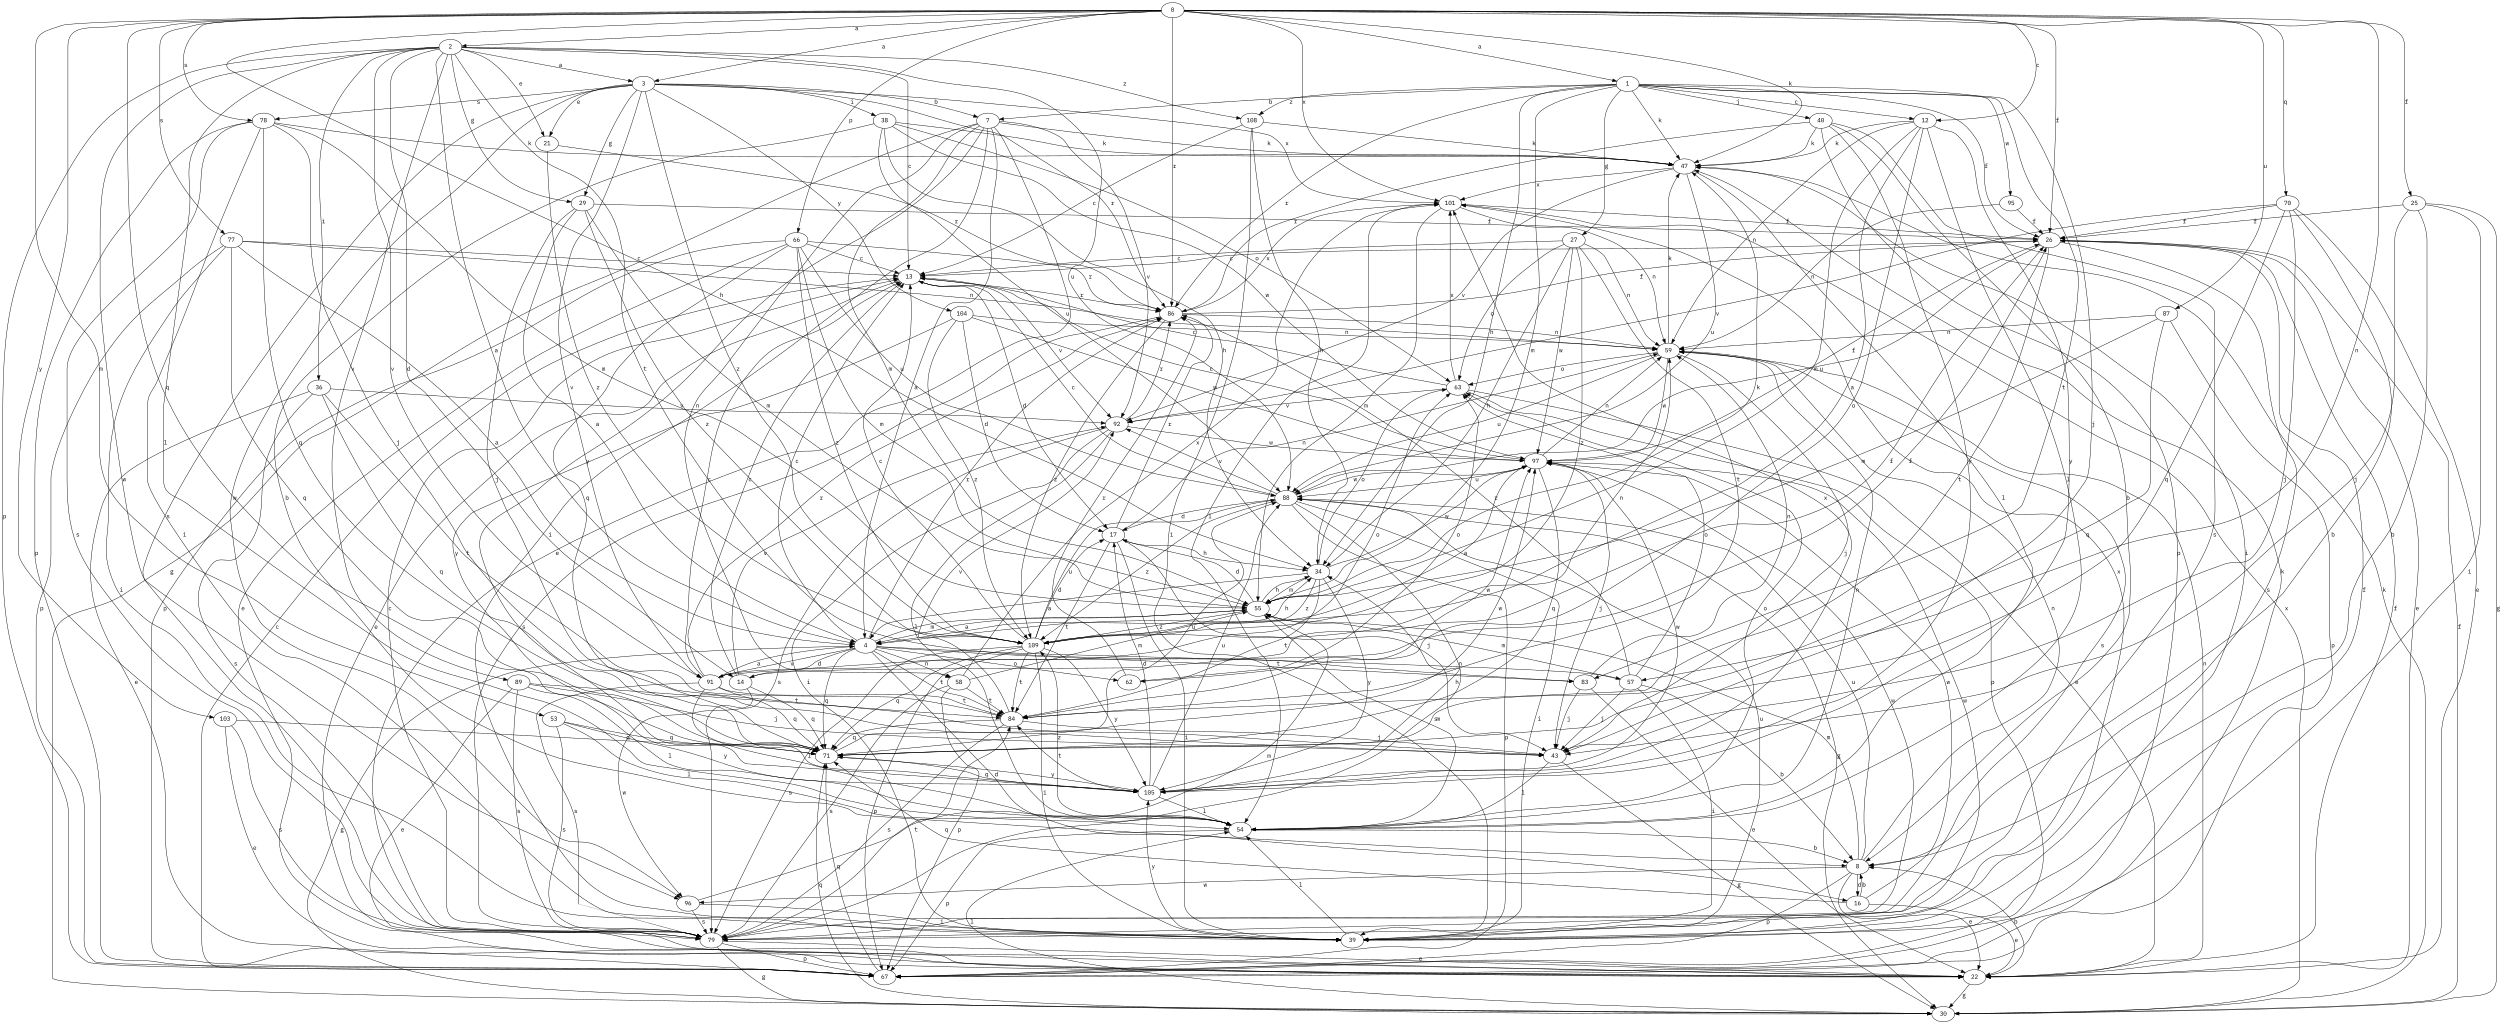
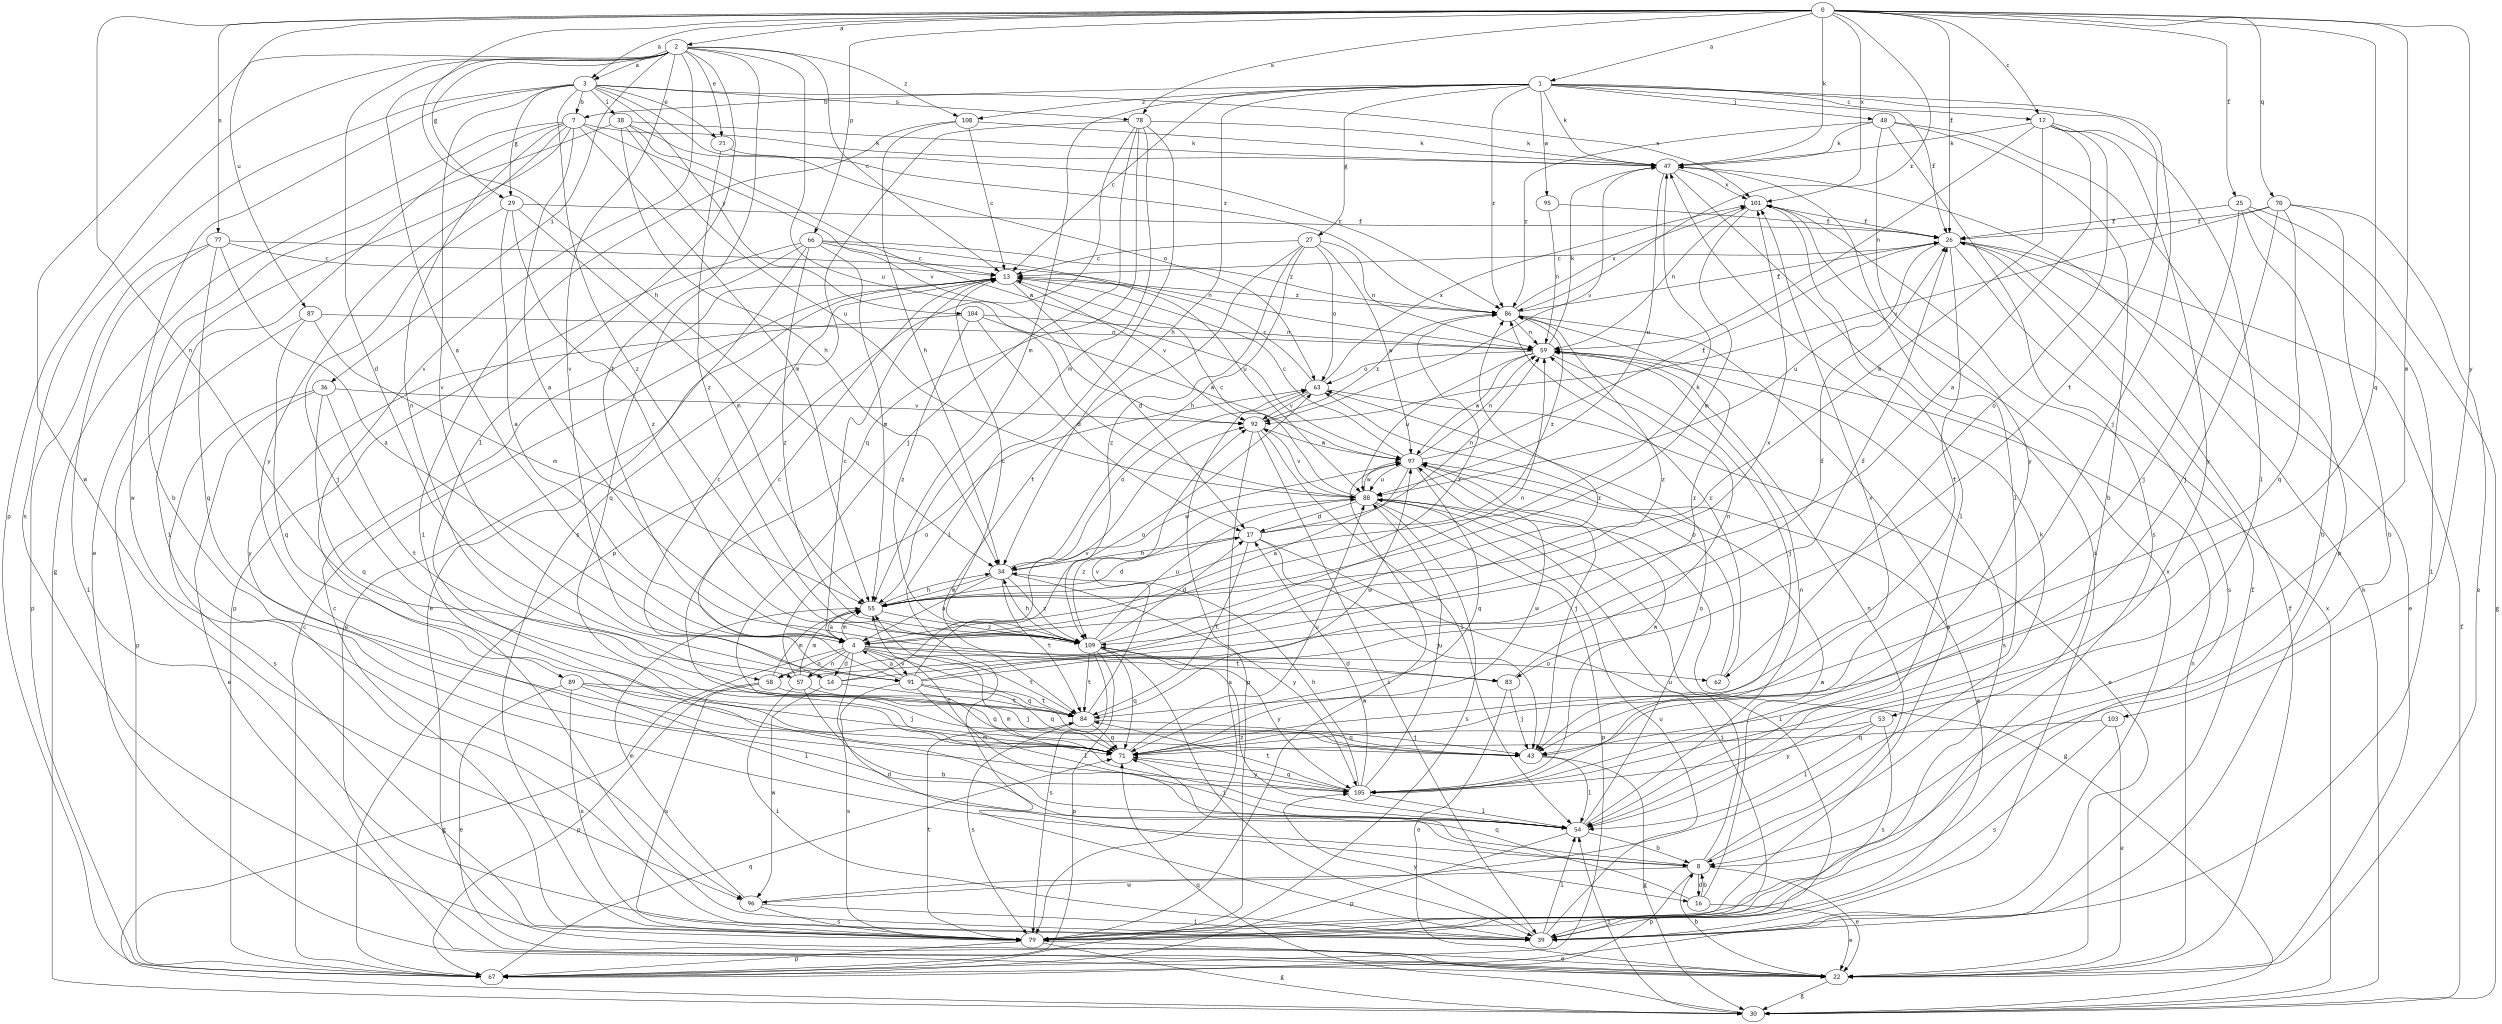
none -> (1213, 100)
(2045, 916) -> (1731, 816)
